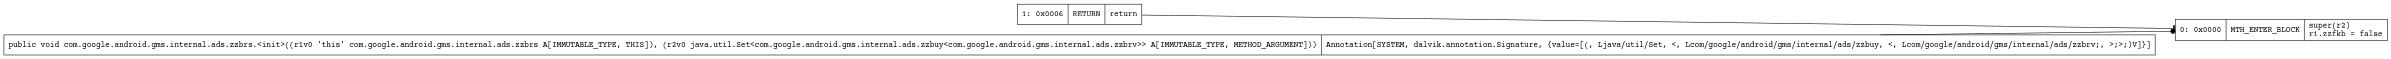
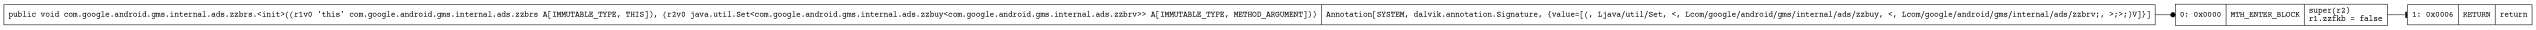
(1657, 22) -> (2396, 15)
